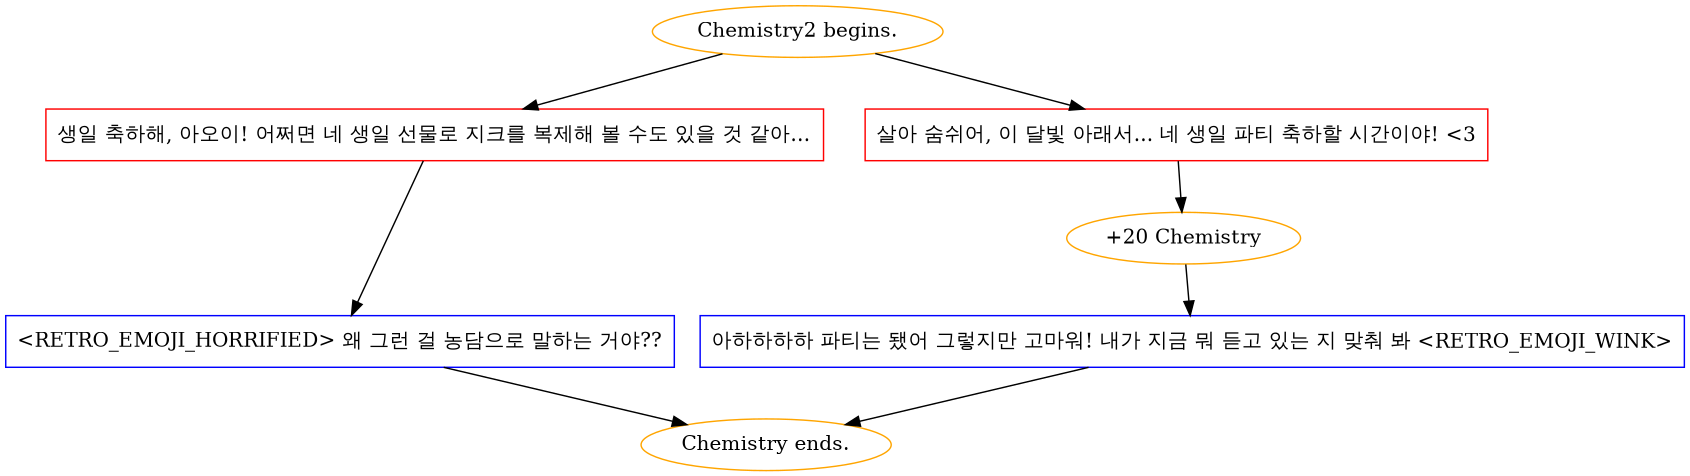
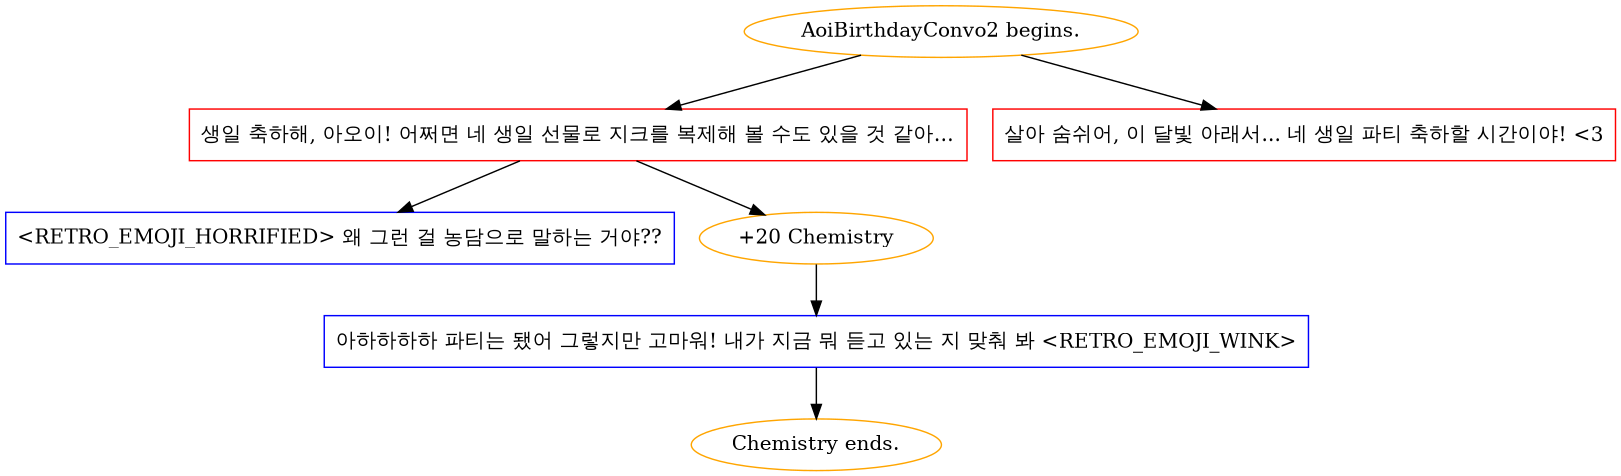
(798, 32) -> (941, 32)
(1180, 179) -> (694, 185)
(558, 394) -> none
